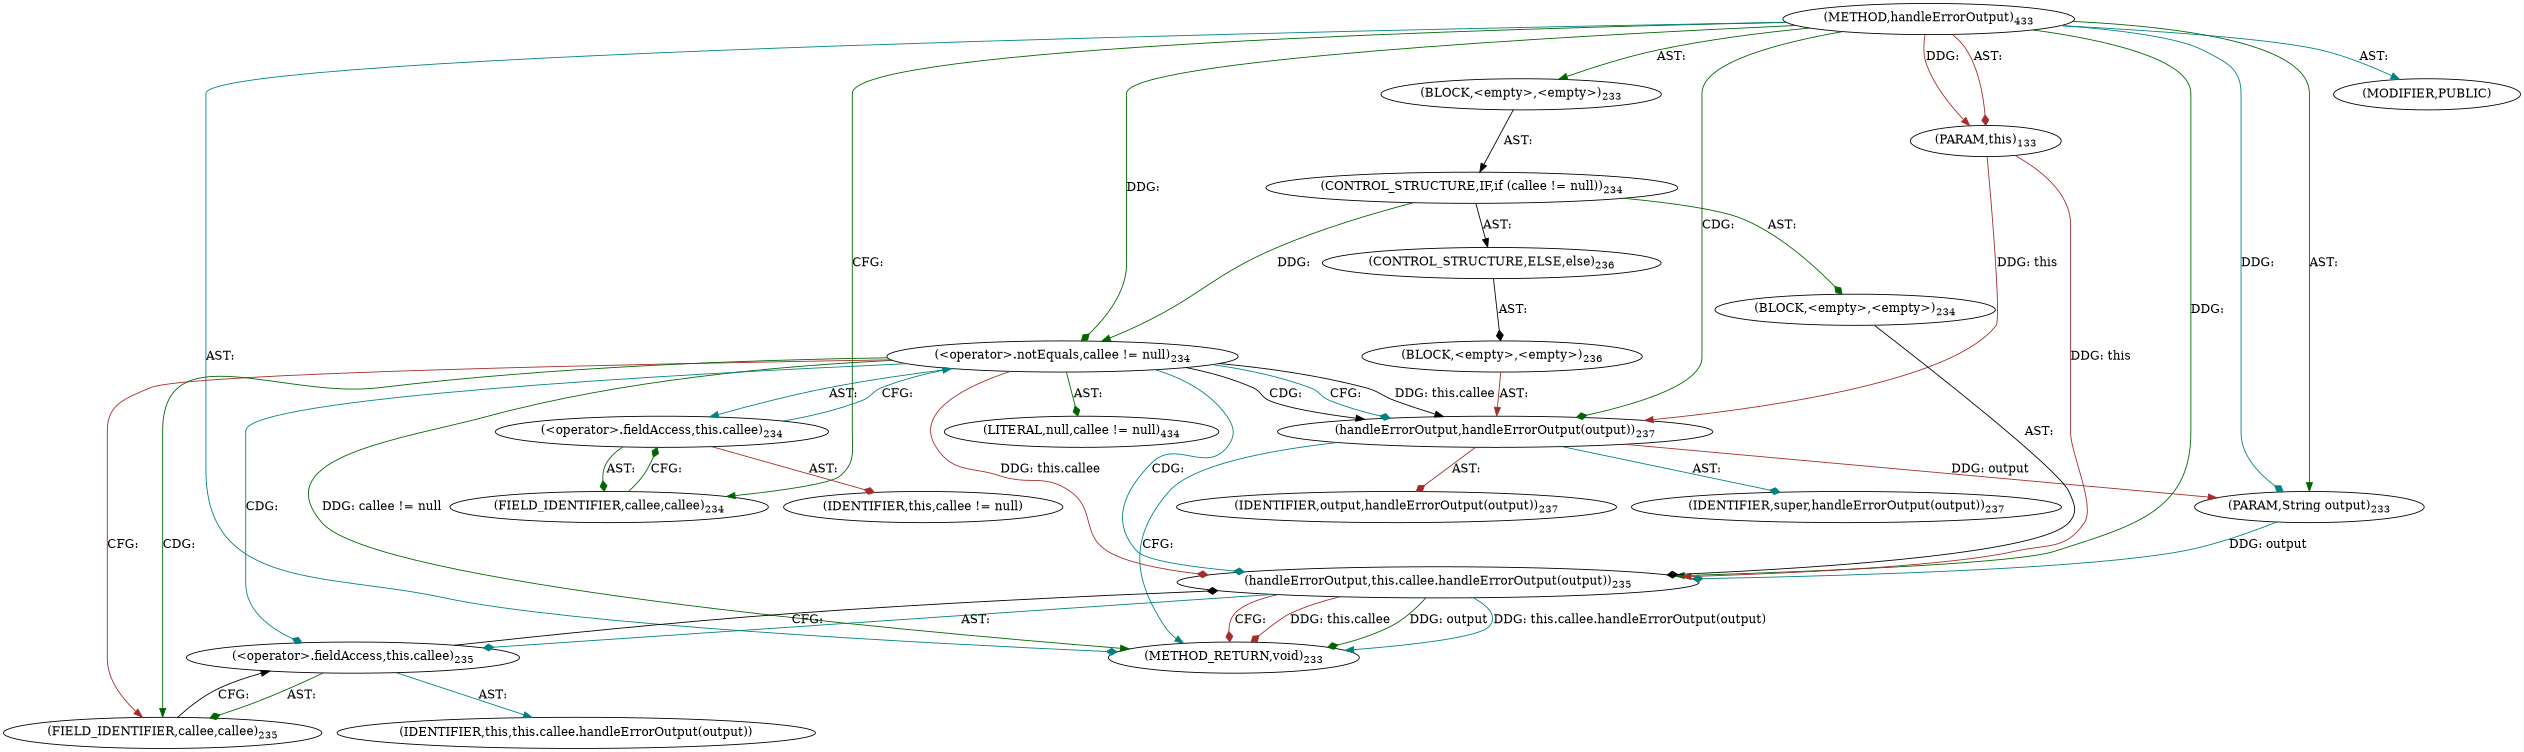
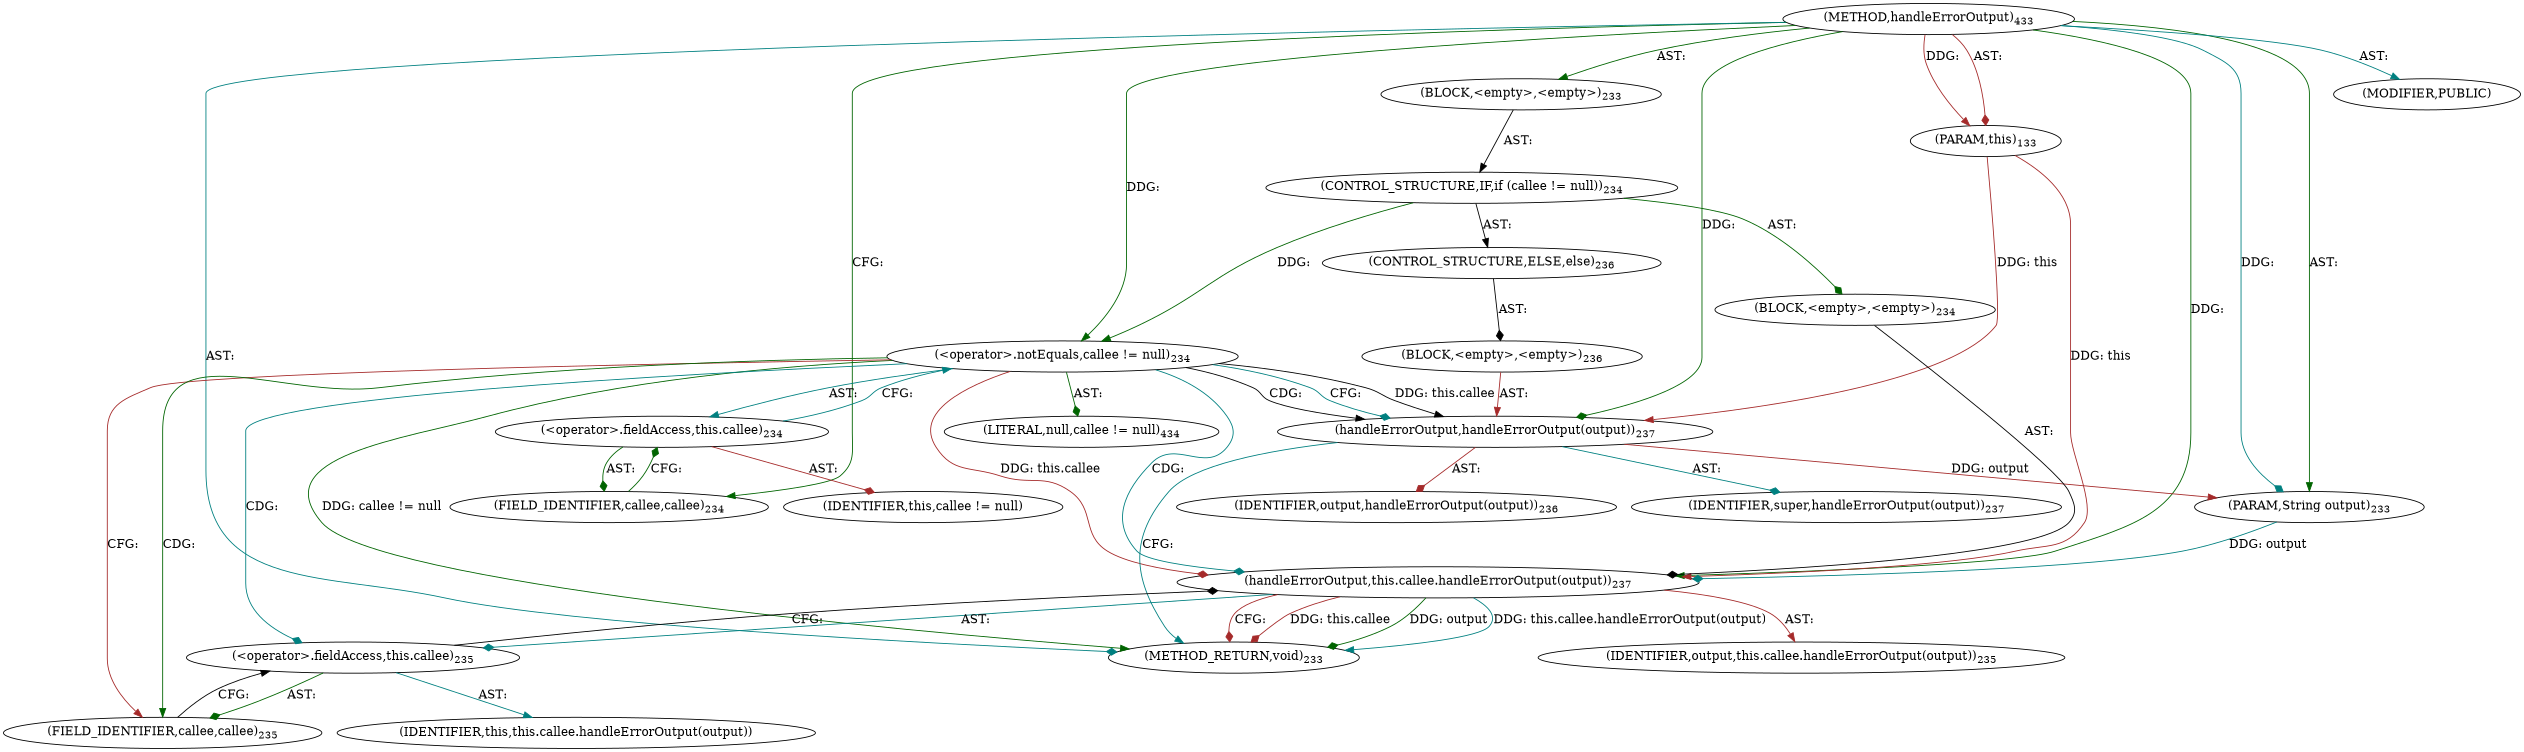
(1332, 55) -> (1332, 55)
(1721, 225) -> (1721, 225)
(1549, 506) -> (1549, 506)
(1622, 581) -> (1622, 581)
none -> (1802, 658)
